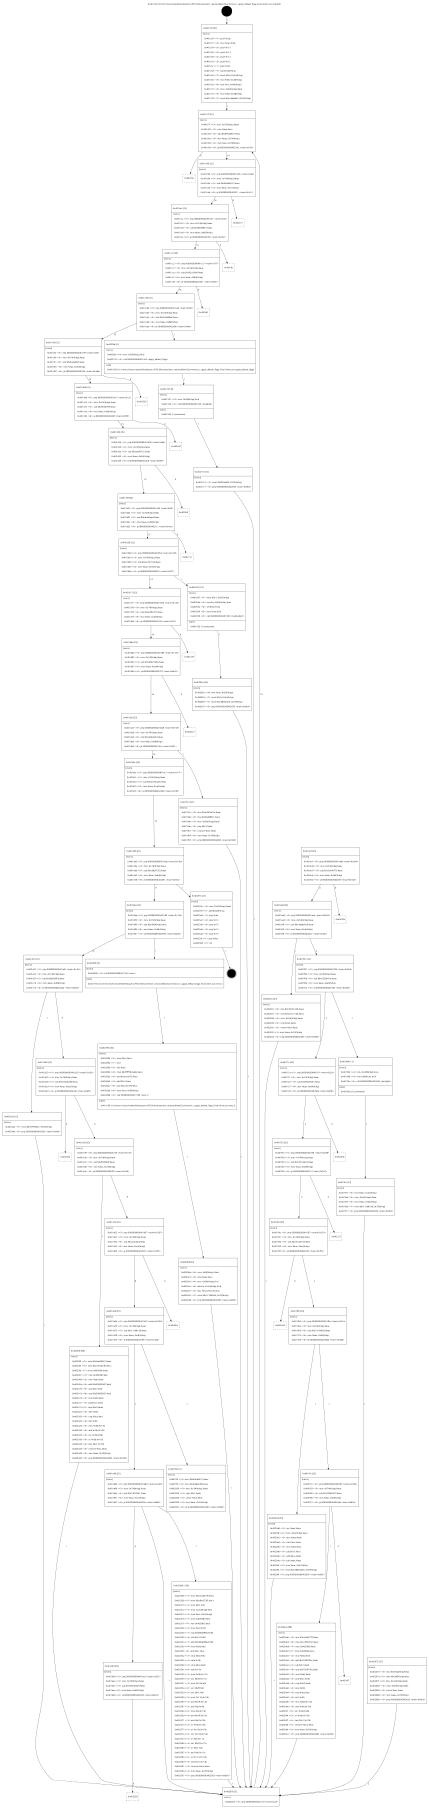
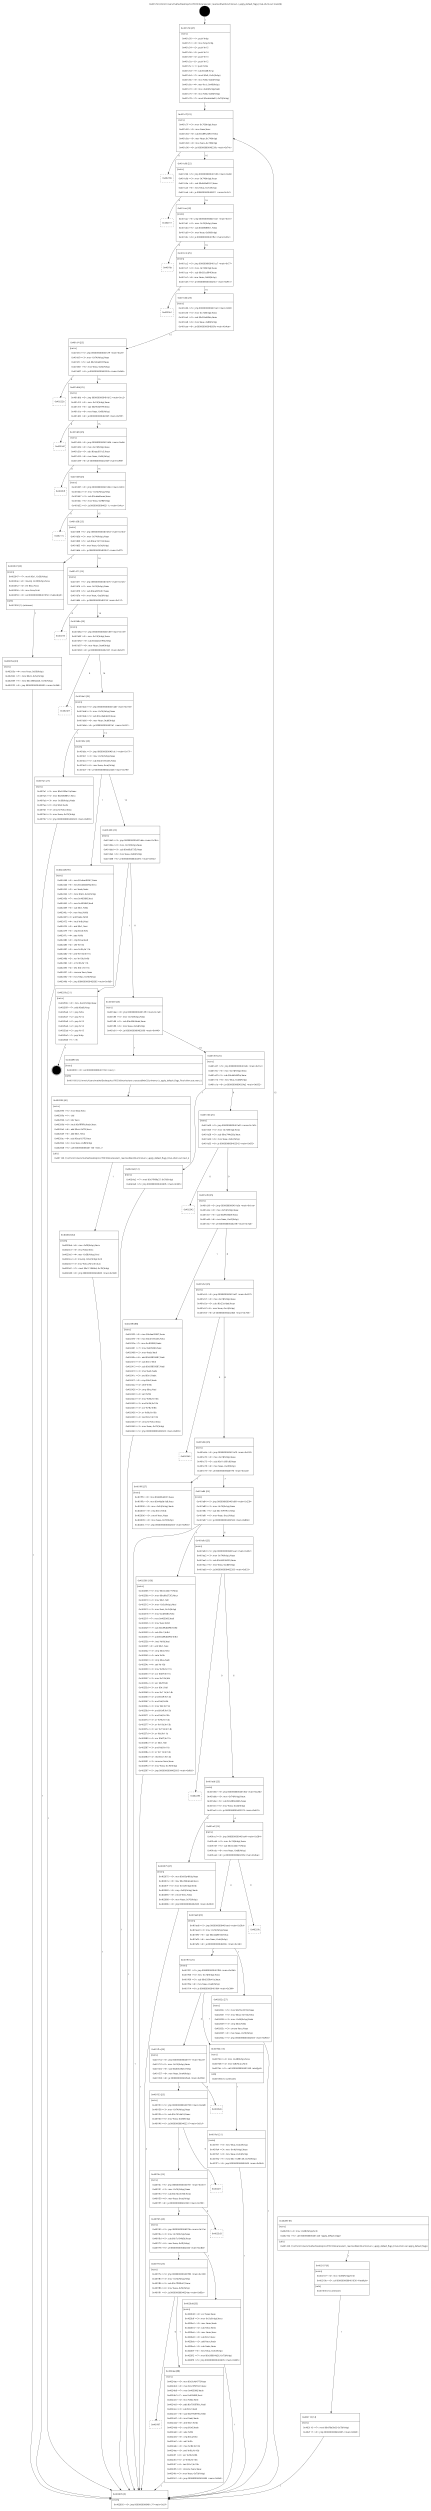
(173, 335) -> none
none -> (84, 926)
none -> (234, 1796)
